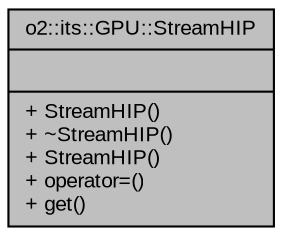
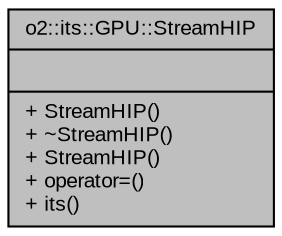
(56, 204) -> (53, 204)
